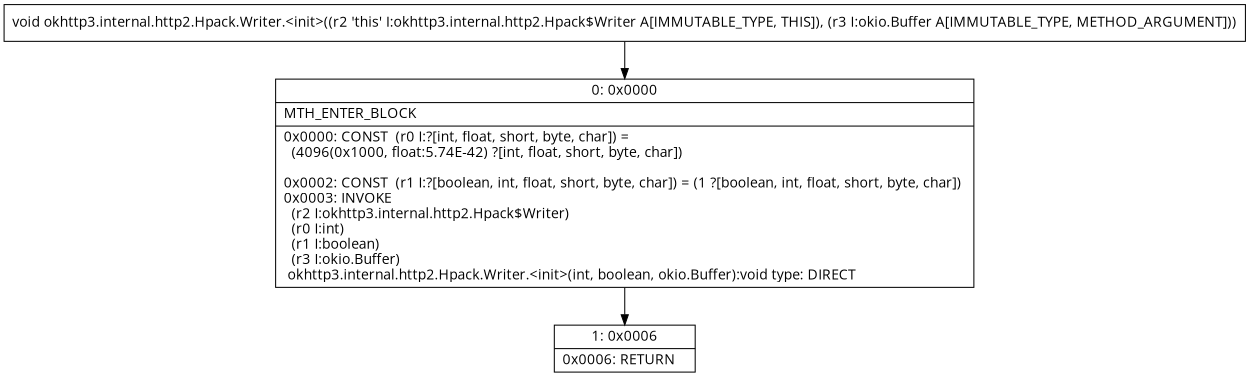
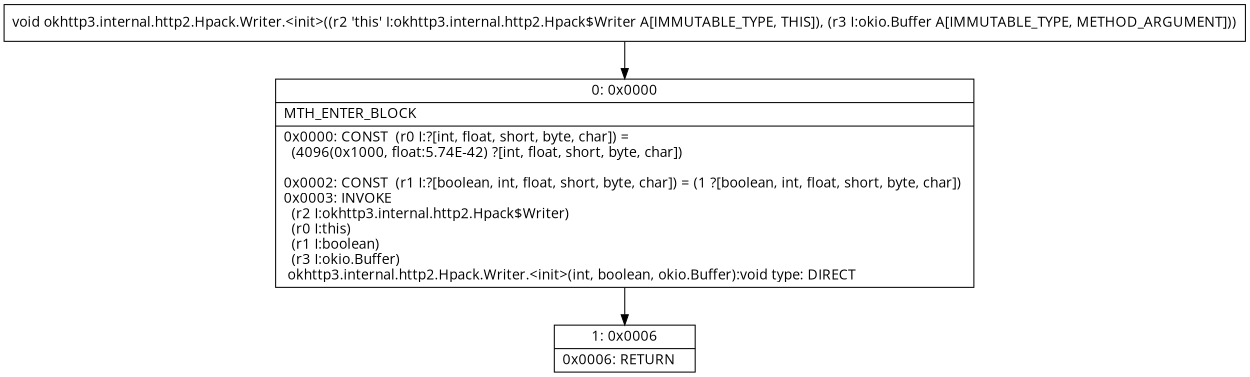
(314, 229) -> (318, 229)
